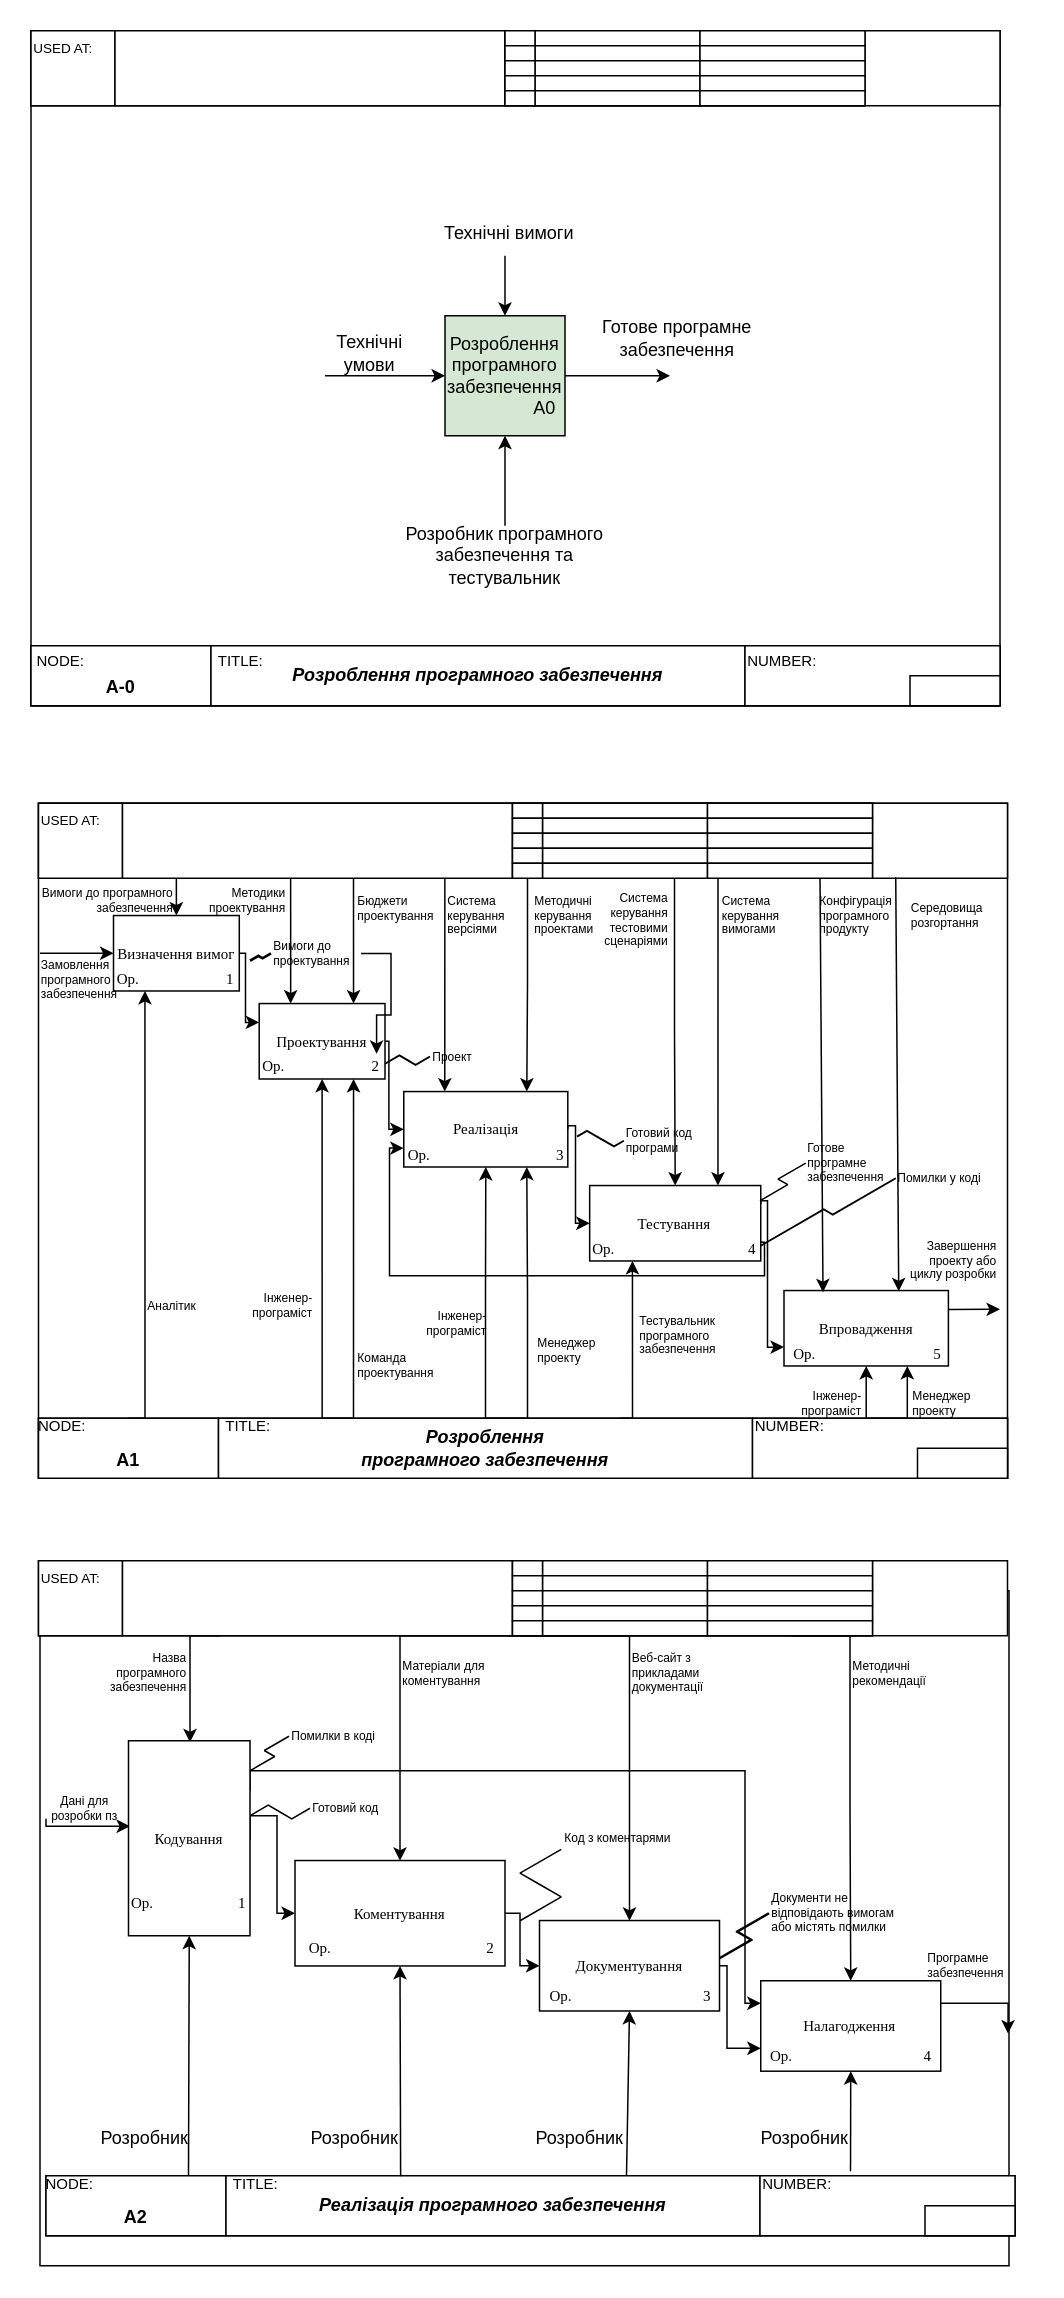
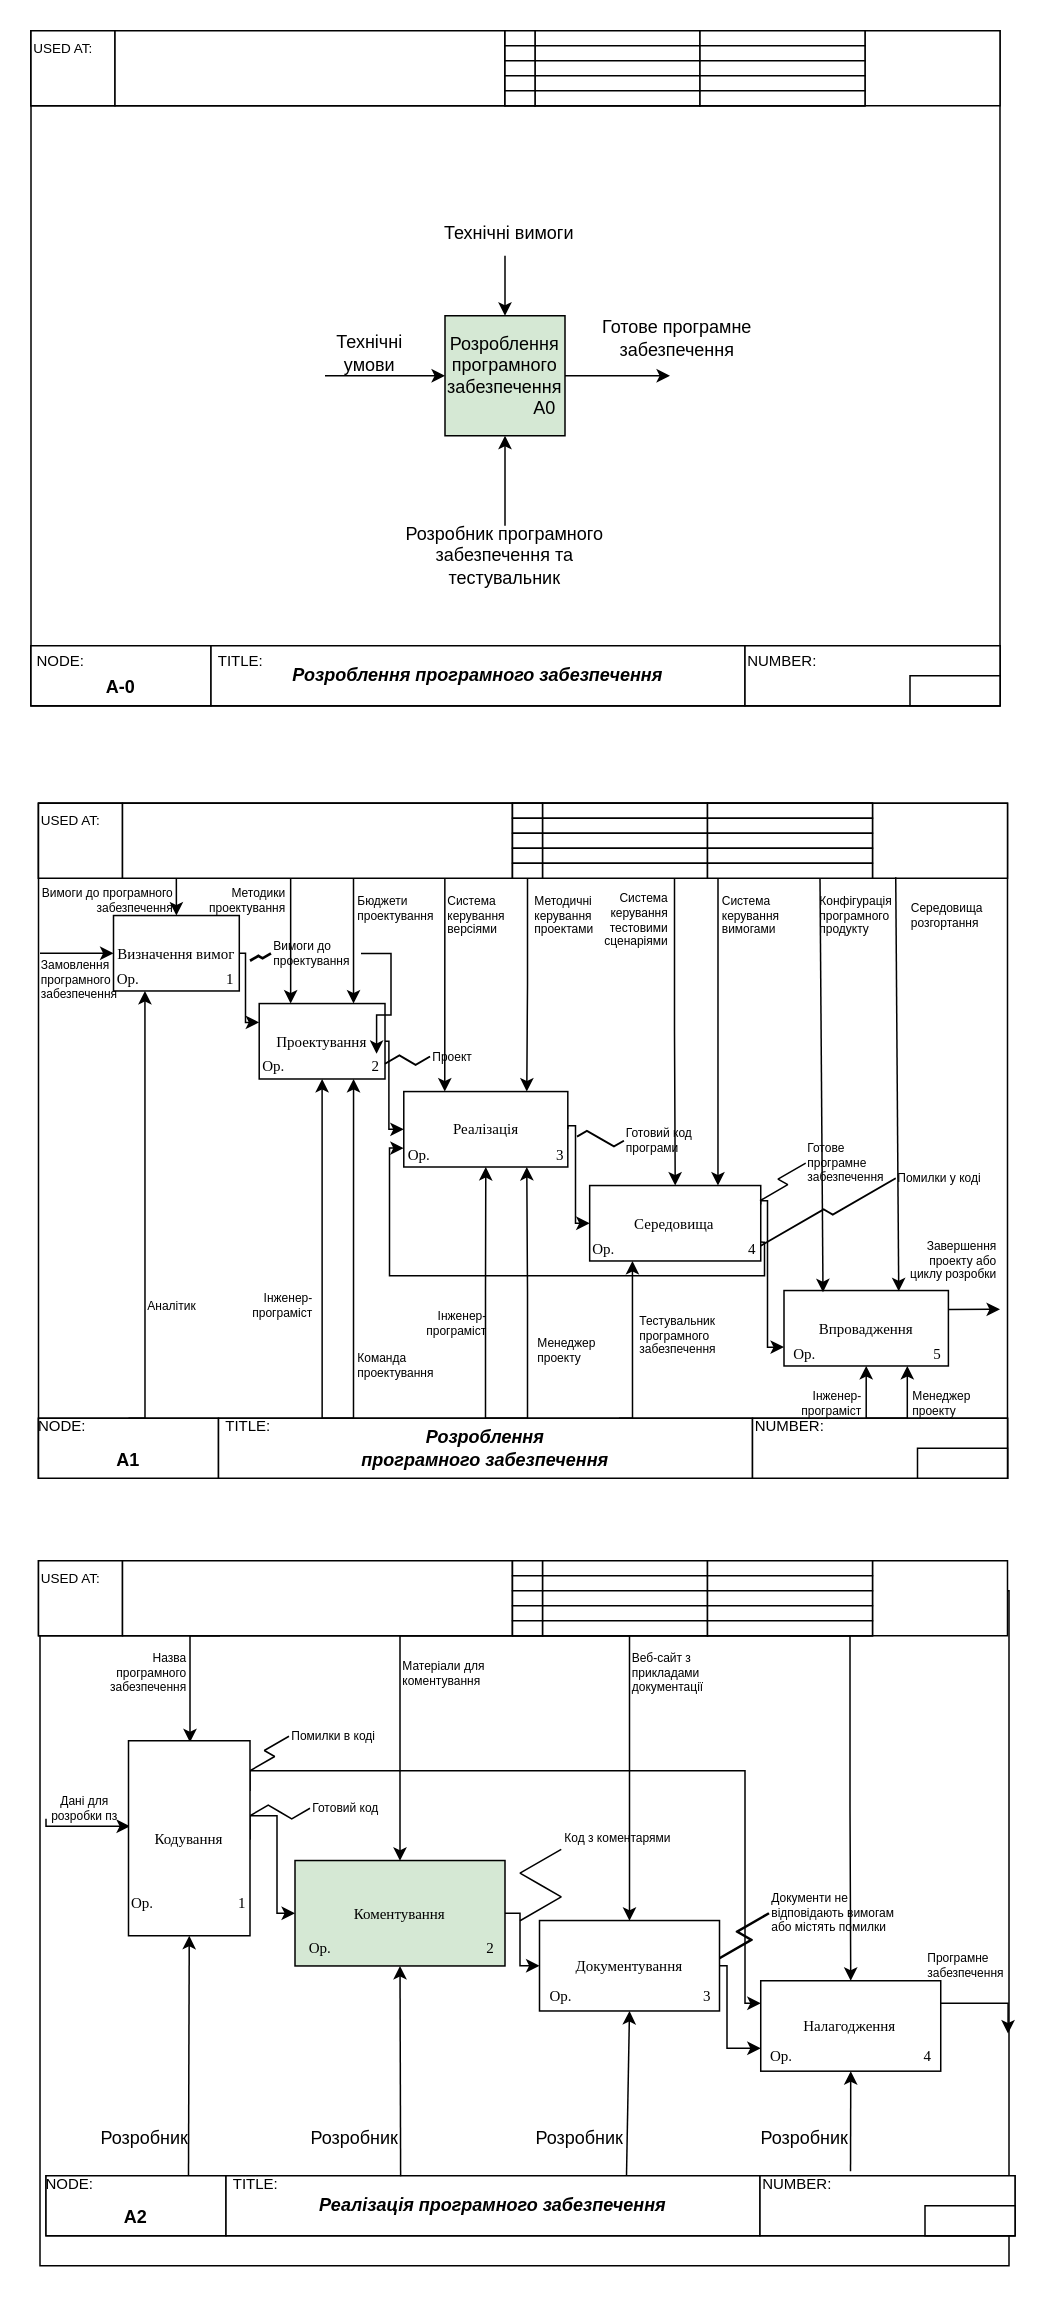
(674, 1223) -> (674, 1223)
(895, 1673) -> none
(400, 1913) -> (400, 1913)
